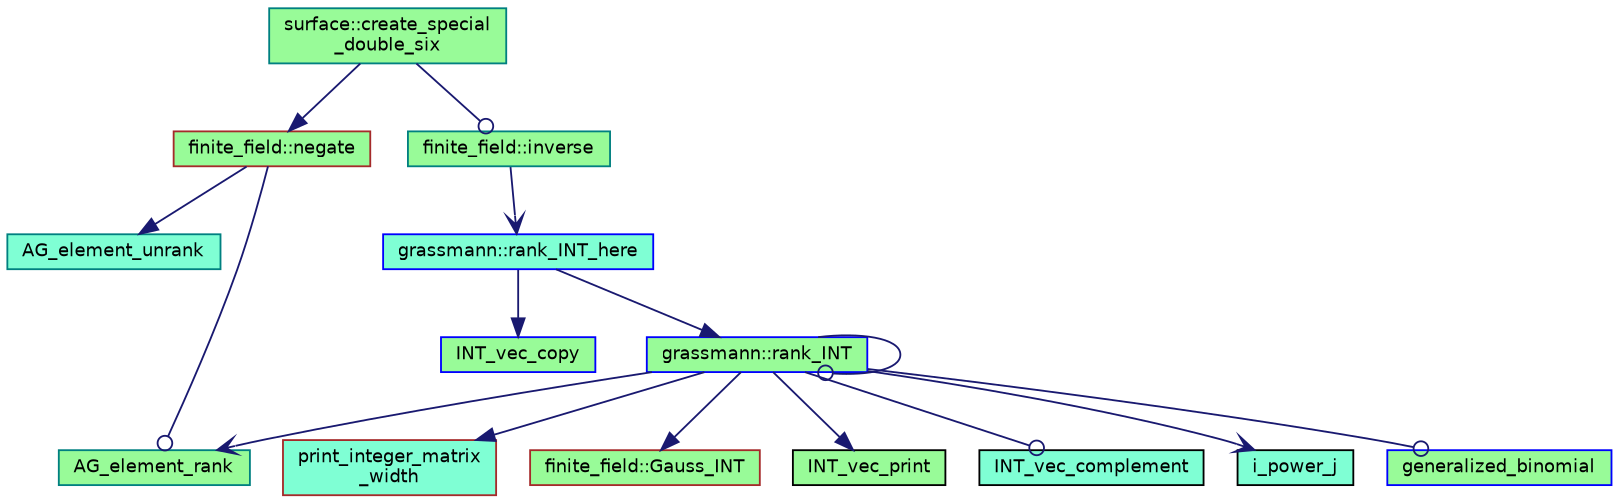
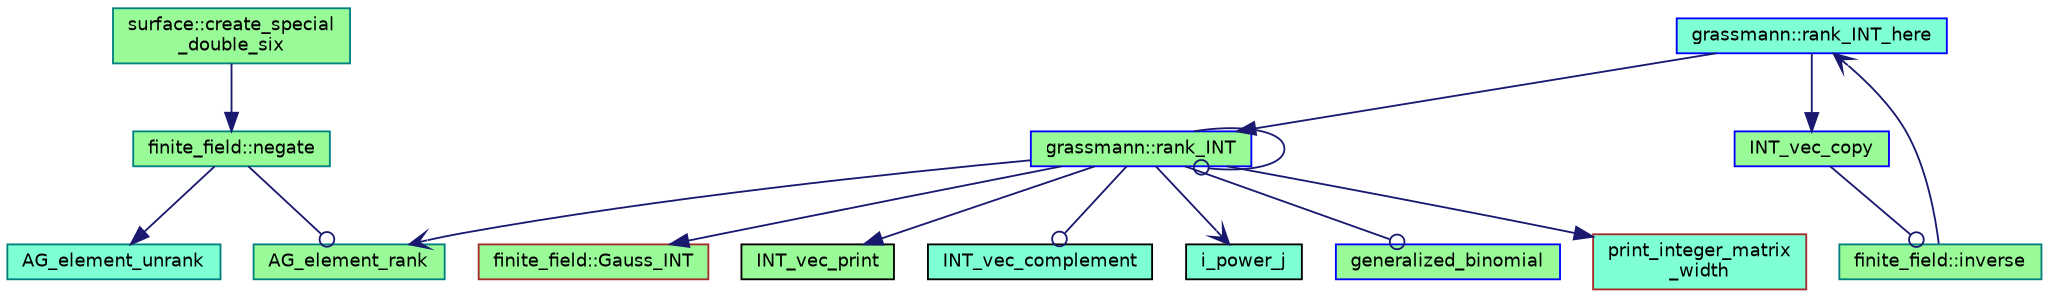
(448, 92) -> (1870, 201)
(272, 149) -> (232, 149)
